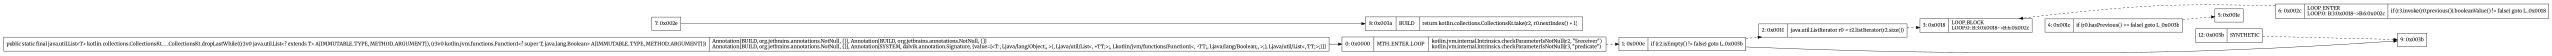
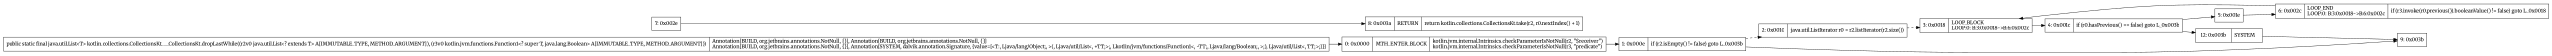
(2149, 6) -> (2149, 6)
(2324, 8) -> (2320, 8)
none -> (2257, 15)
(2197, 18) -> (2197, 18)
(1407, 24) -> (1408, 24)
none -> (2037, 26)
none -> (2187, 32)
(2245, 35) -> (2245, 35)
(2328, 38) -> (2328, 38)
(1401, 44) -> (1401, 44)
(1611, 44) -> (1611, 44)
